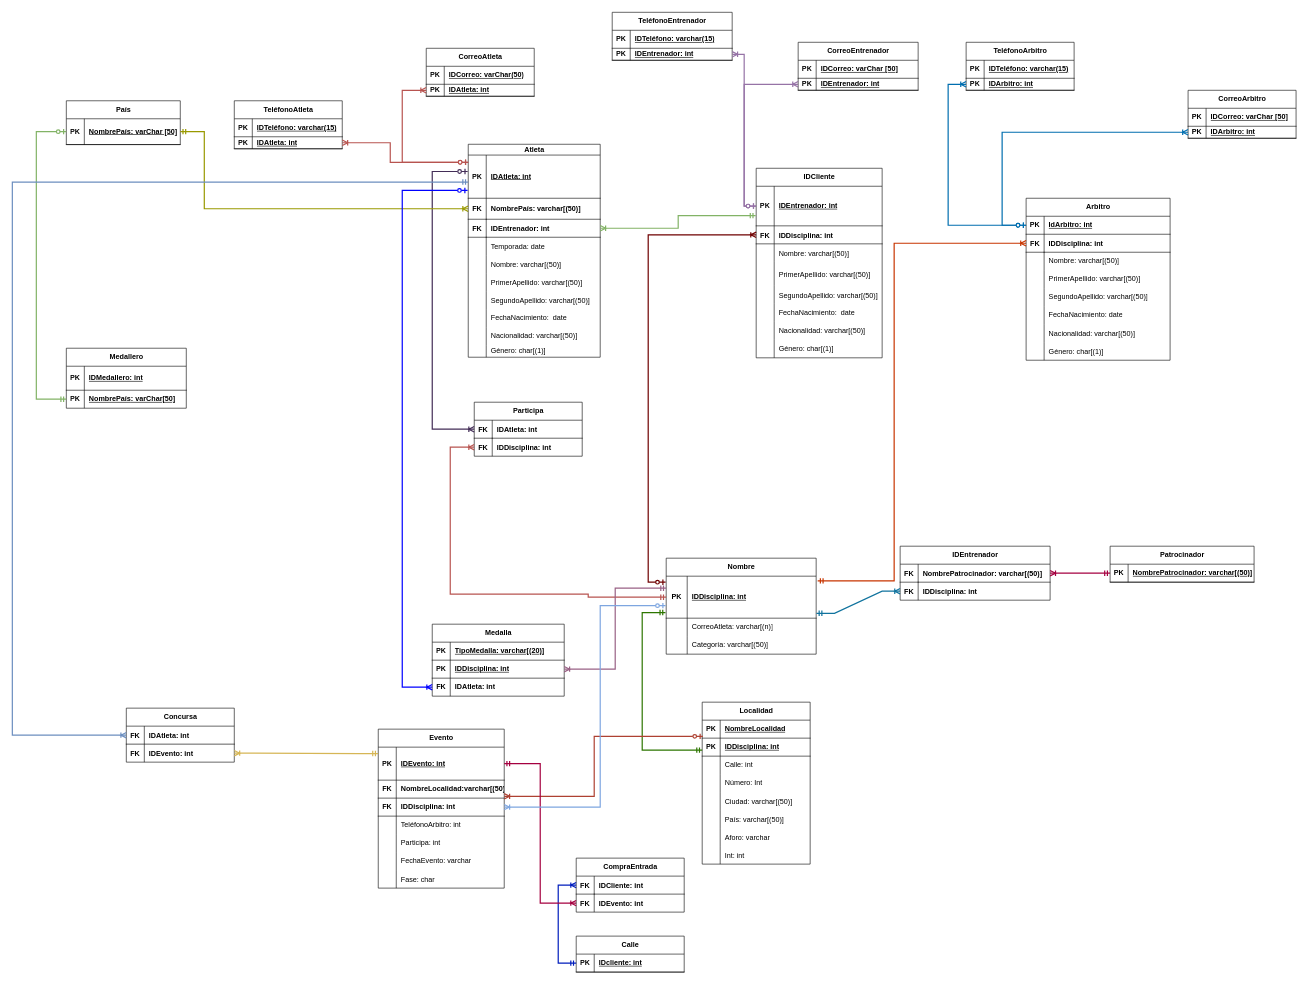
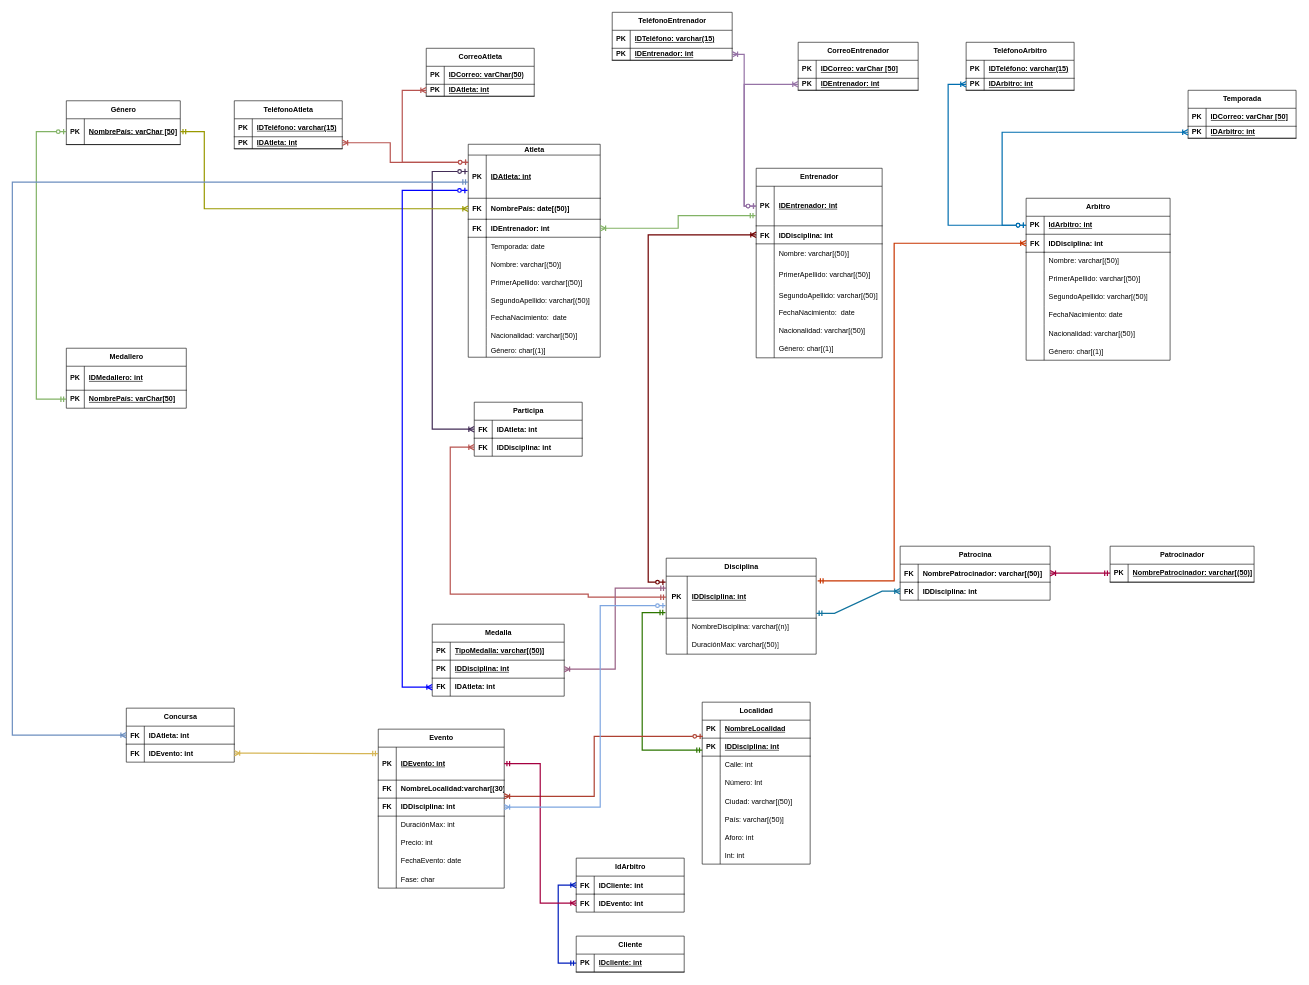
(1243, 99) -> (1243, 99)
(124, 110) -> (124, 110)
(820, 177) -> (820, 177)
(539, 209) -> (533, 209)
(976, 555) -> (976, 555)
(742, 567) -> (742, 567)
(742, 627) -> (747, 627)
(739, 645) -> (742, 645)
(503, 651) -> (503, 651)
(453, 789) -> (453, 789)
(437, 825) -> (430, 825)
(751, 838) -> (742, 838)
(425, 843) -> (420, 843)
(440, 861) -> (434, 861)
(631, 867) -> (631, 867)
(631, 945) -> (631, 945)
